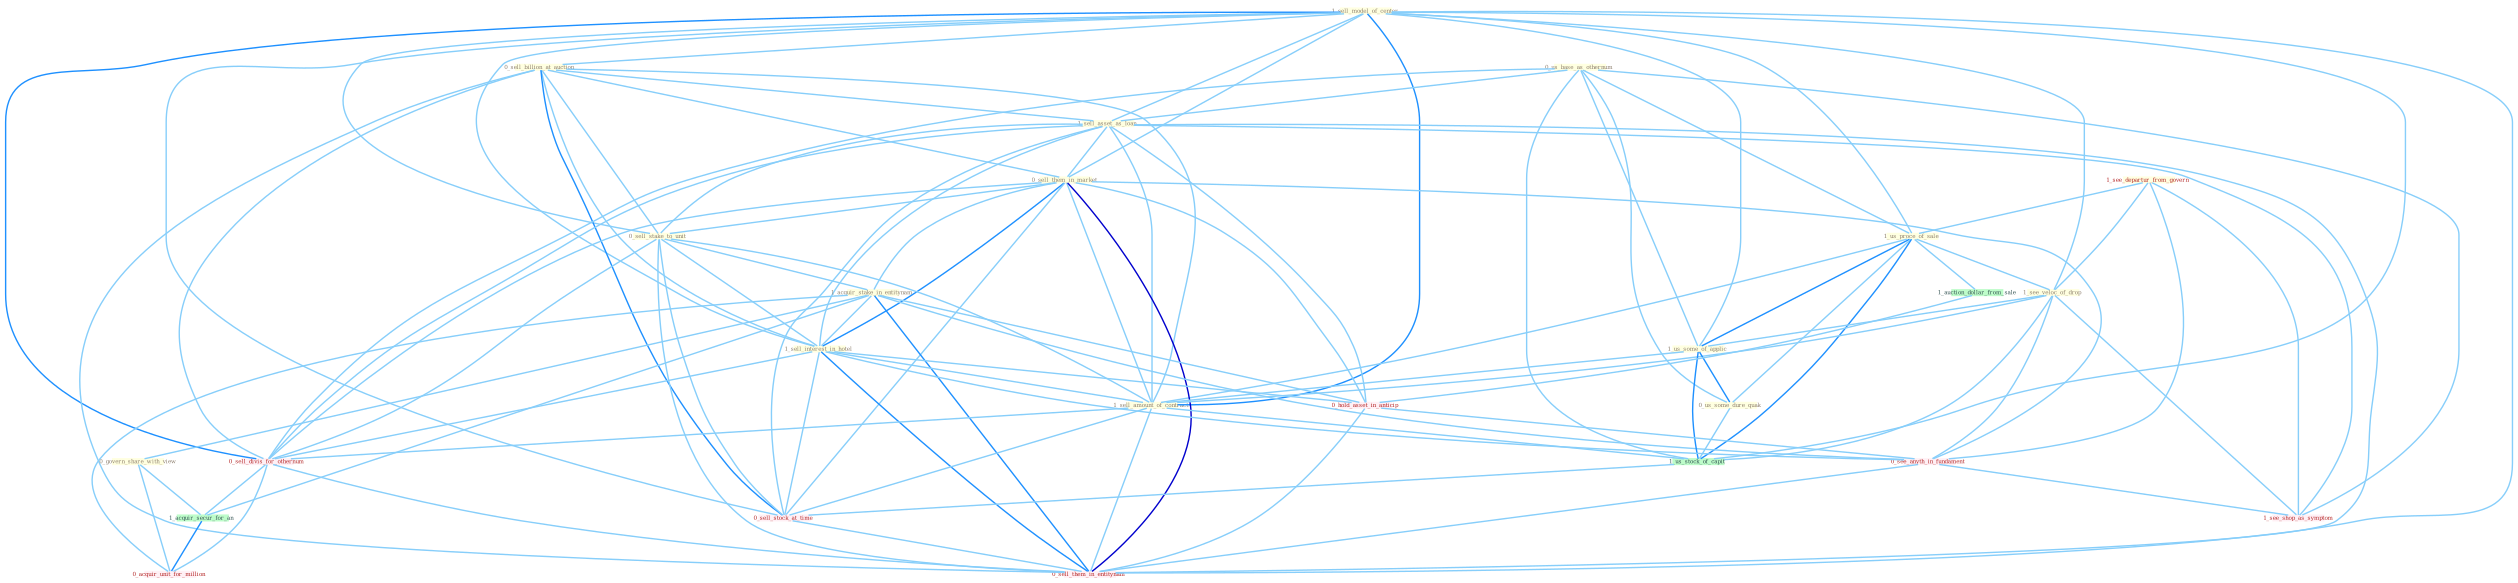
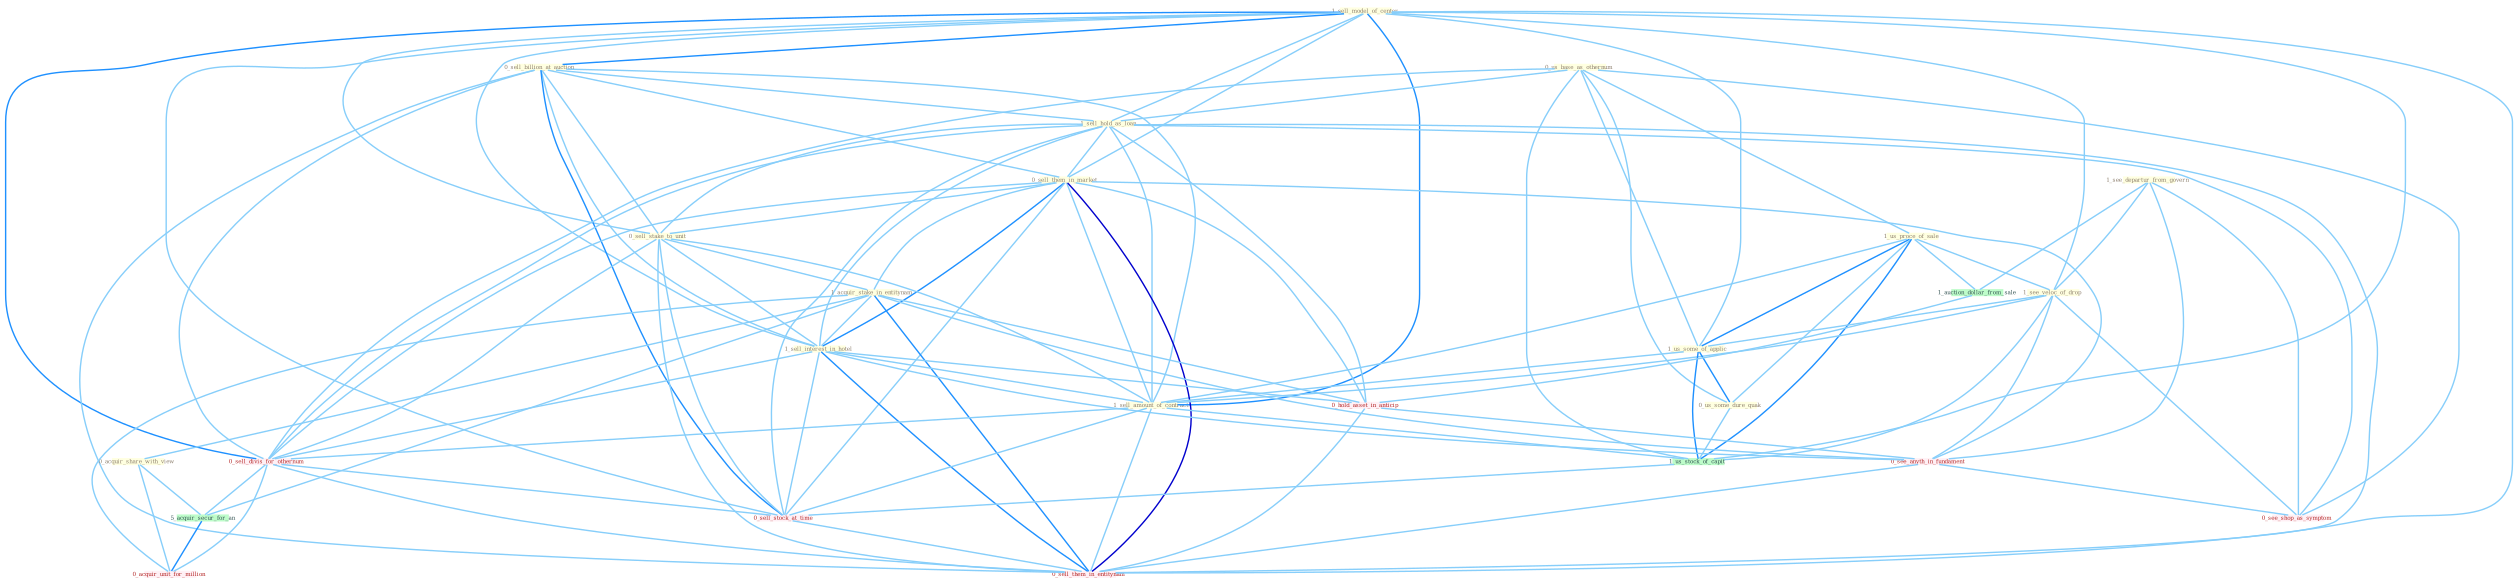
(953, 39) -> (953, 39)
(1692, 44) -> none
(1108, 124) -> (1108, 124)
(2149, 180) -> (2149, 180)
(2031, 208) -> (2063, 236)
(138, 462) -> (138, 462)
none -> (526, 490)
(203, 518) -> (203, 518)
(2298, 518) -> (2298, 518)
